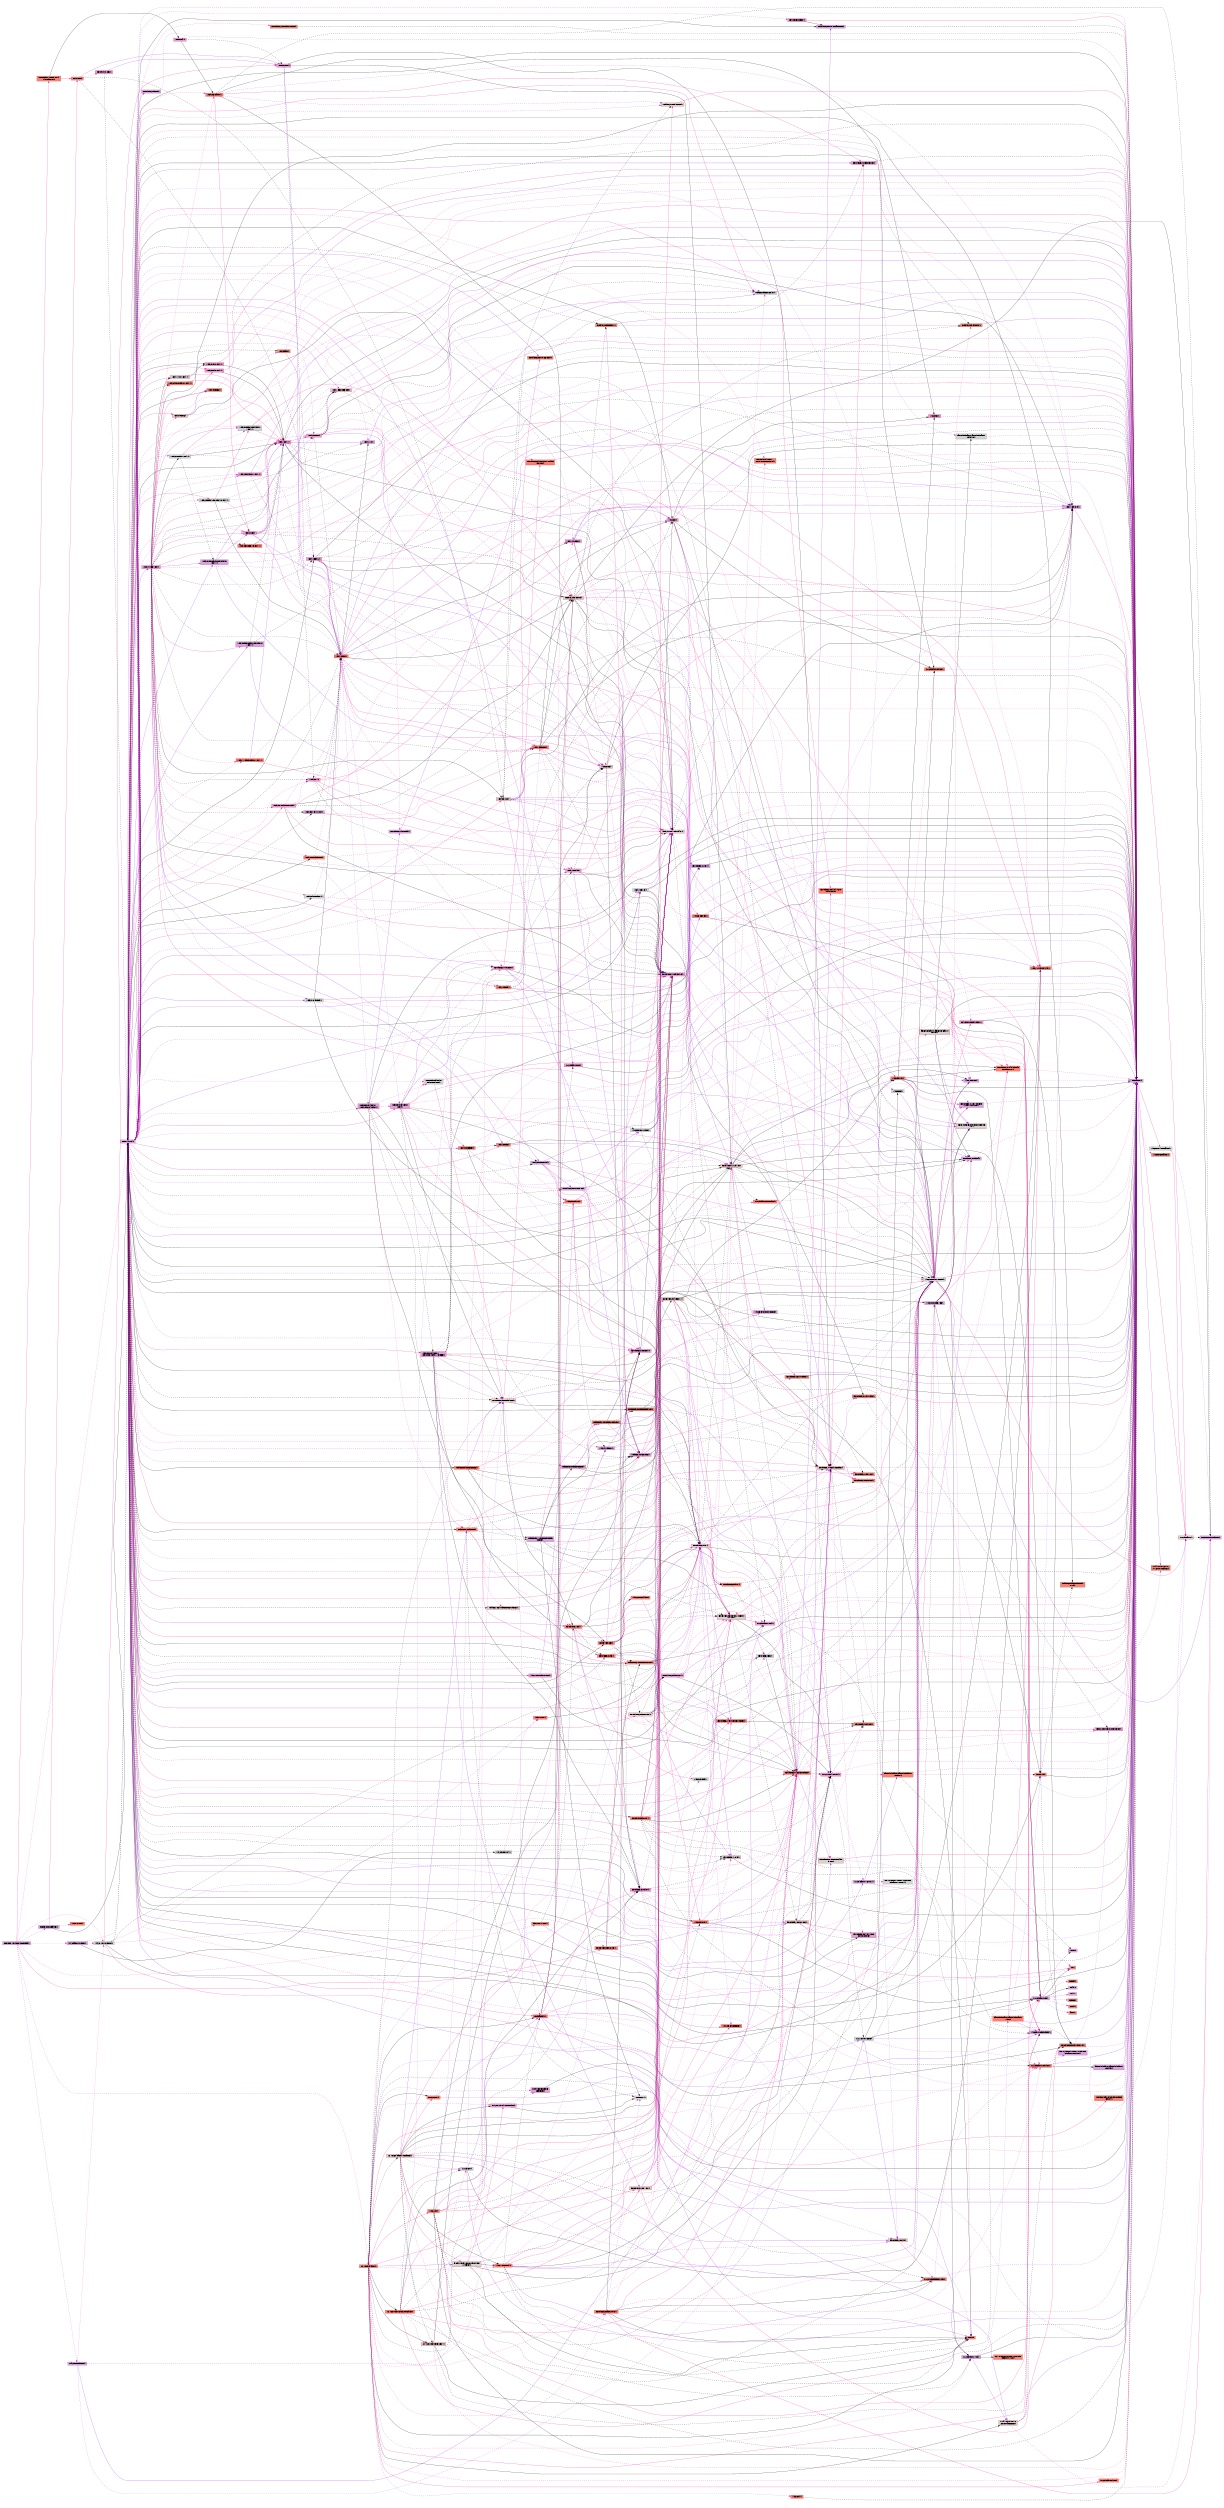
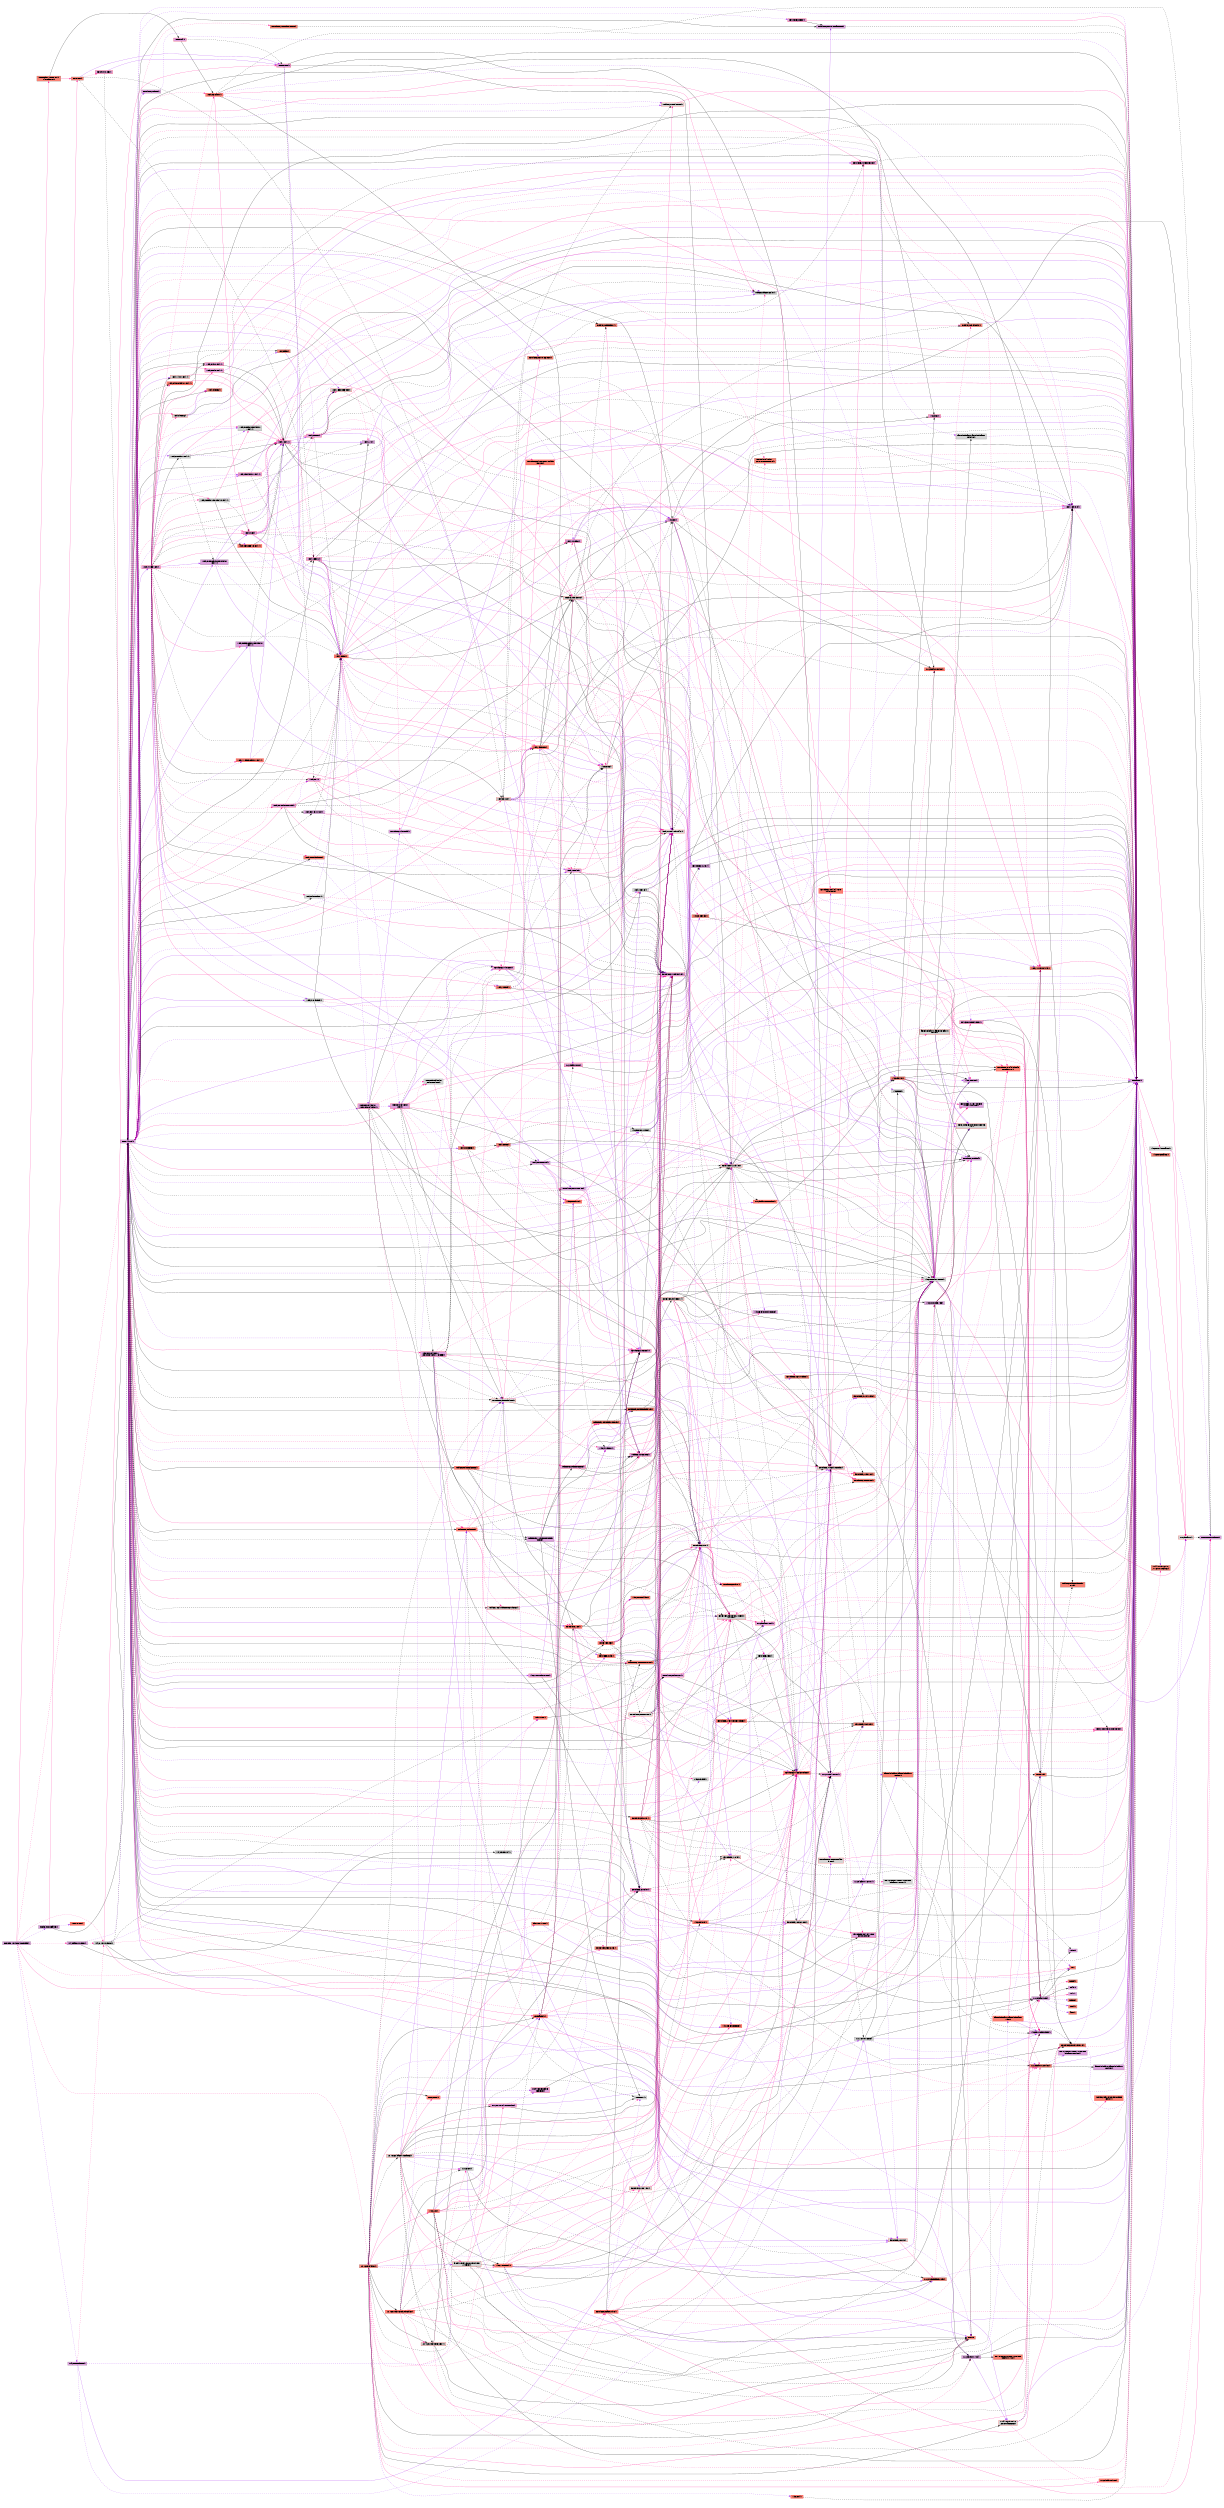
(643, 1693) -> (643, 1693)
